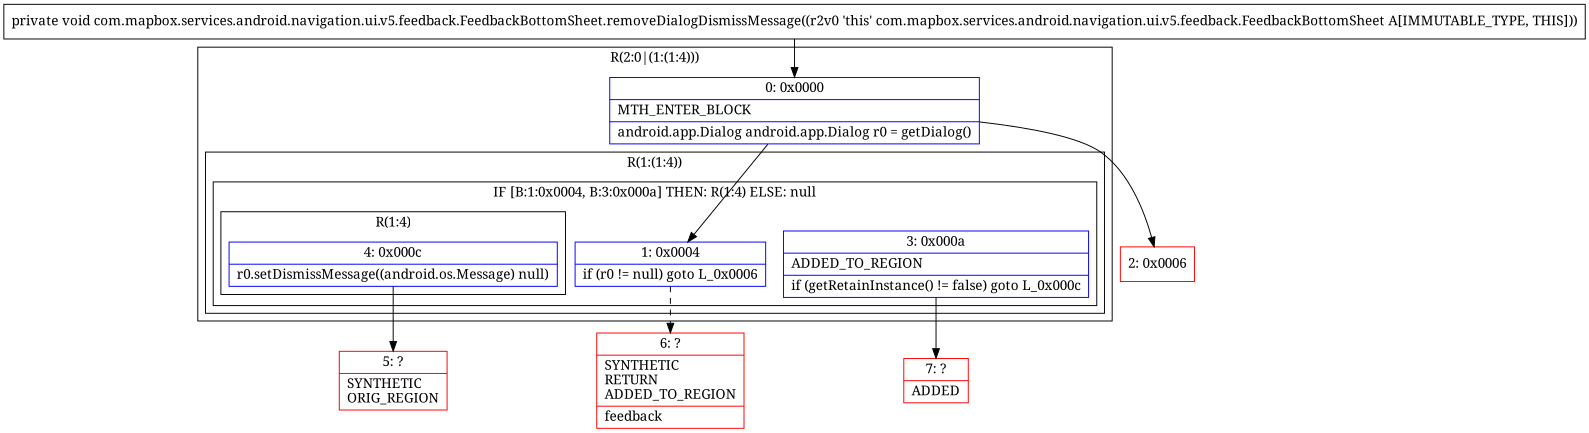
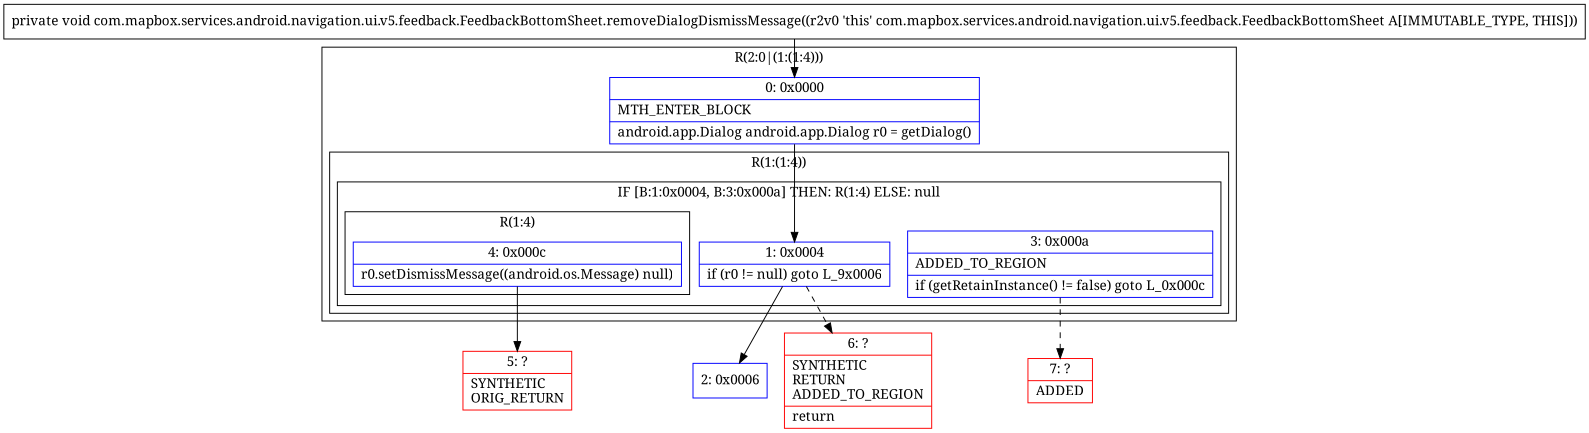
(1090, 146) -> (760, 327)
(1157, 264) -> (730, 381)
(670, 275) -> (795, 275)
(936, 327) -> (1060, 327)
(393, 398) -> (517, 398)
(634, 417) -> (814, 417)
